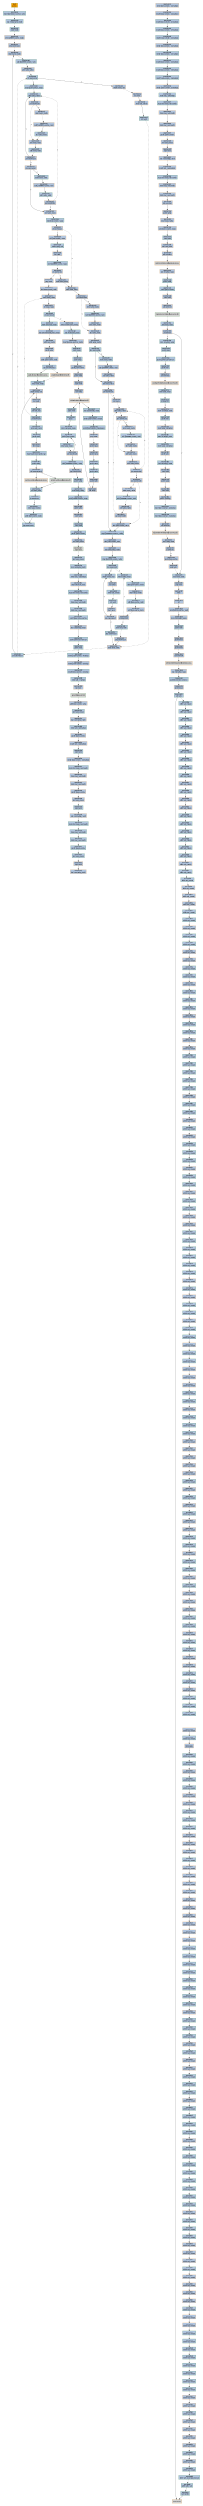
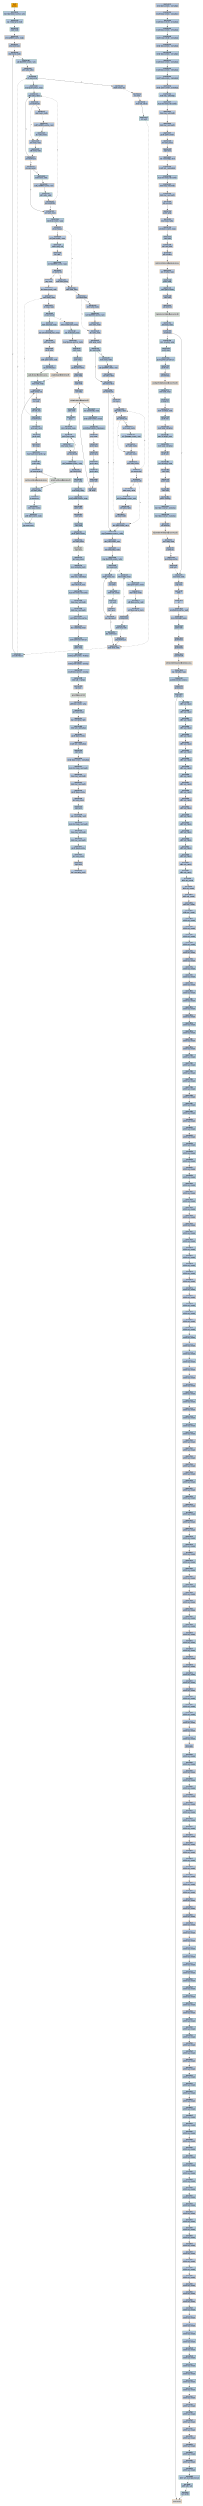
none -> (189, 1722)
